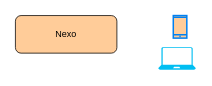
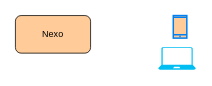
(66, 34) -> (53, 34)
